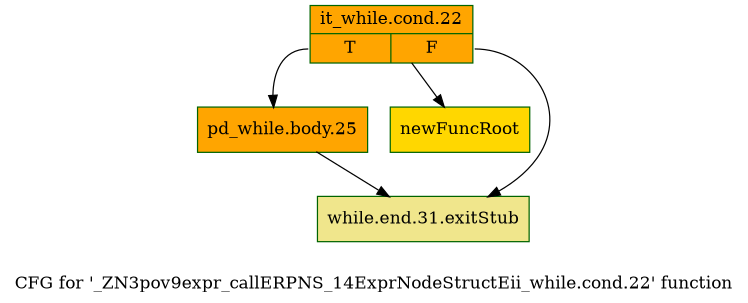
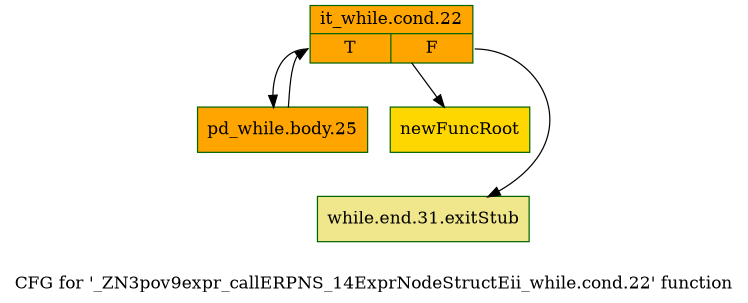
(347, 171) -> (291, 81)
